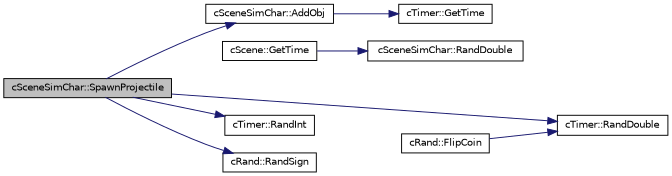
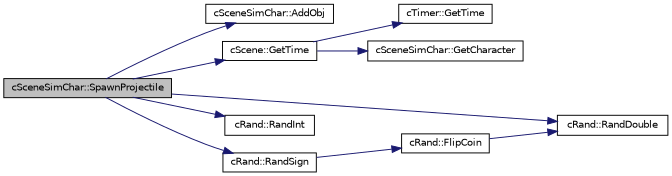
(361, 14) -> (353, 33)
(445, 51) -> (445, 51)
none -> (174, 71)
(270, 125) -> (270, 125)
(613, 125) -> (613, 125)
none -> (354, 153)
